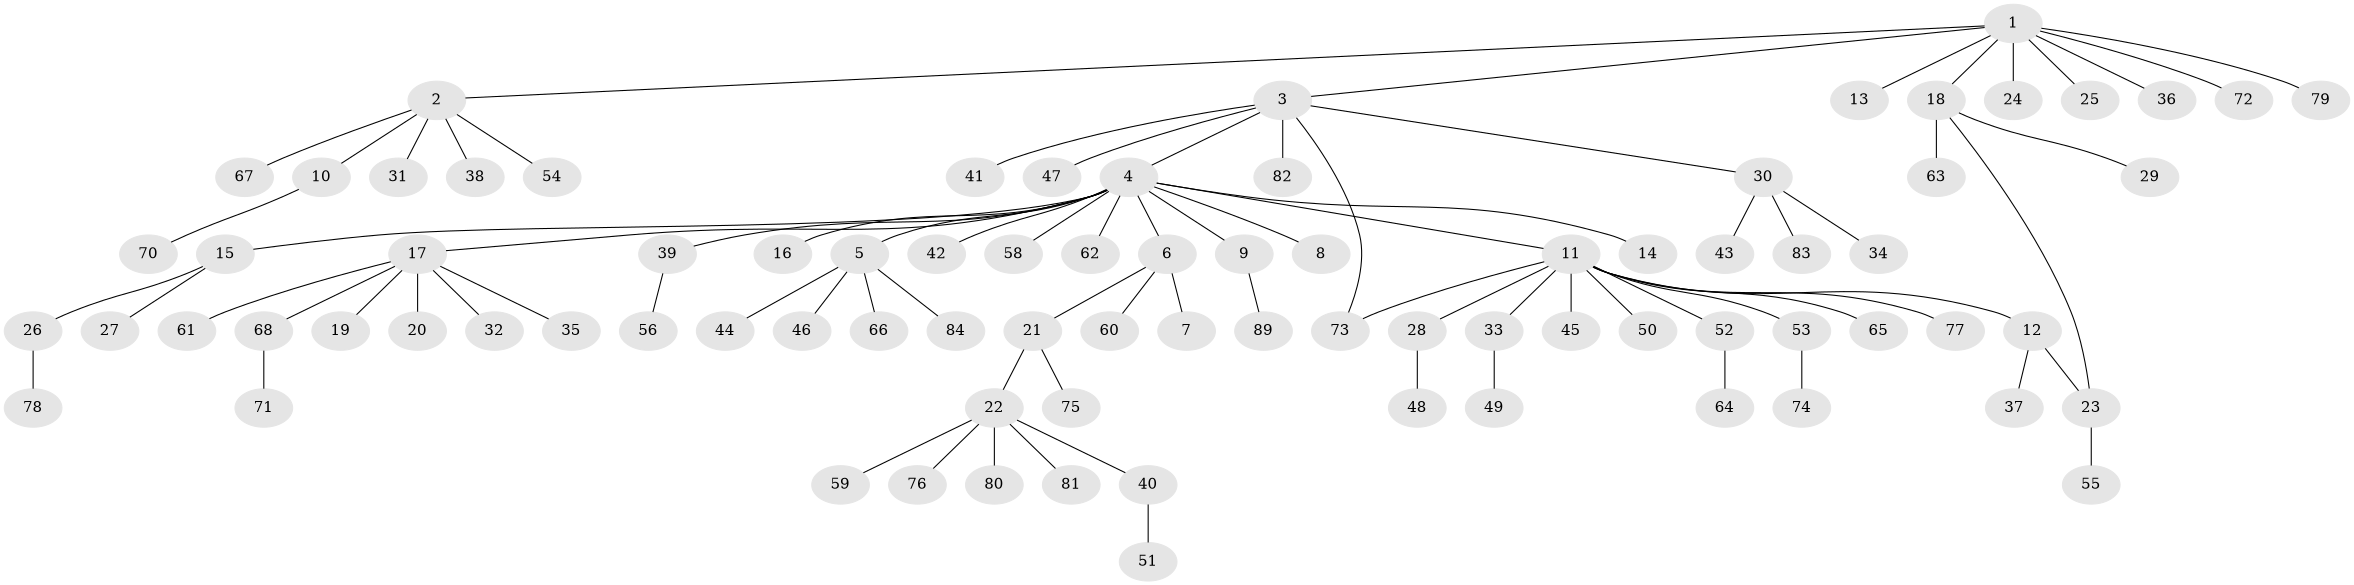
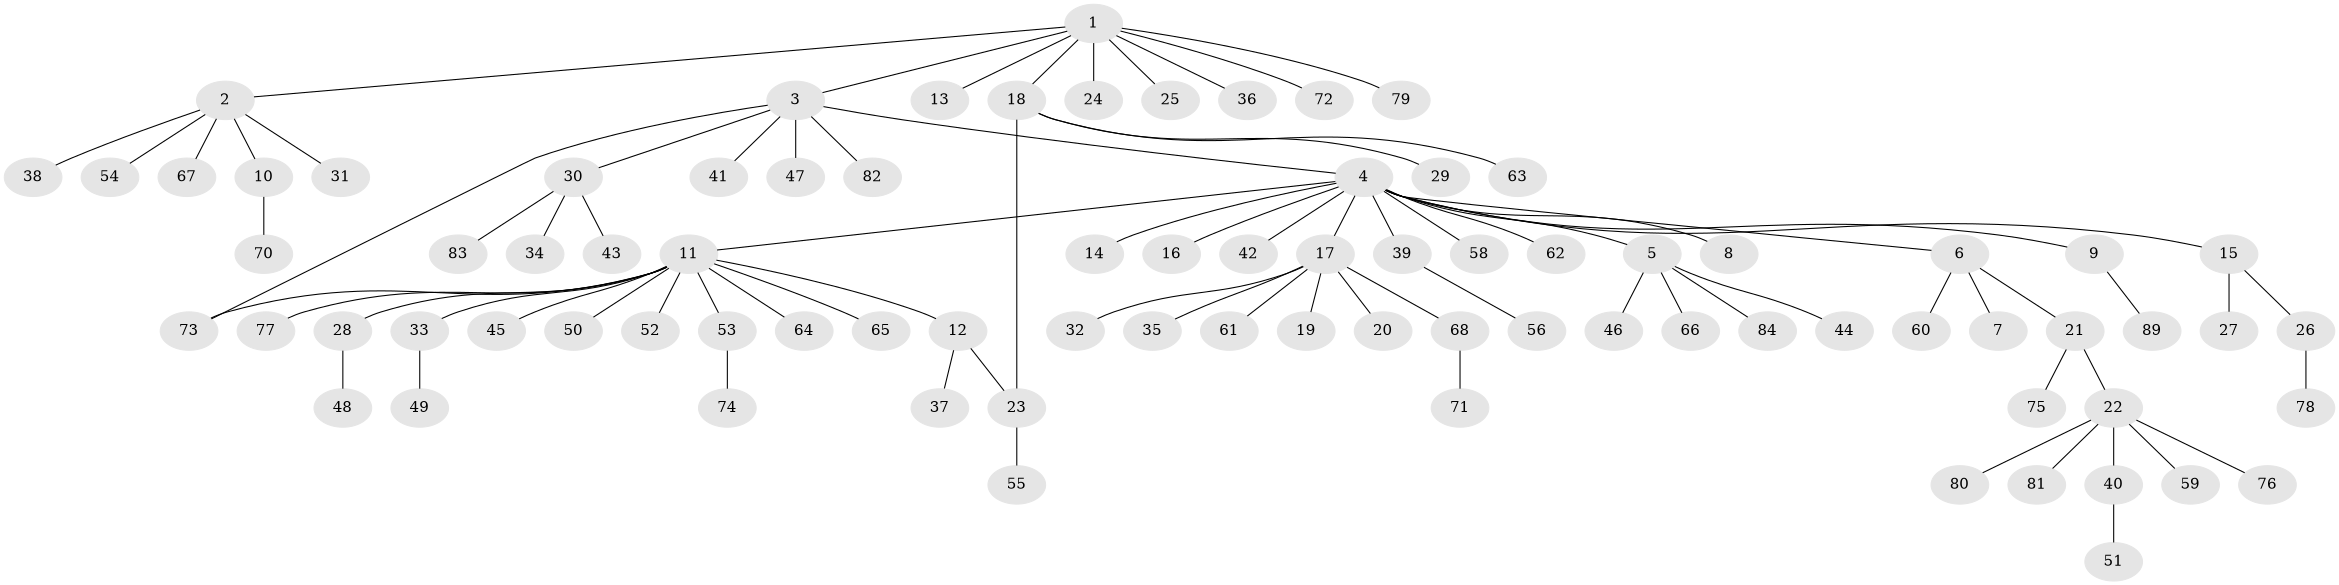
(1725, 370) -> (747, 293)
